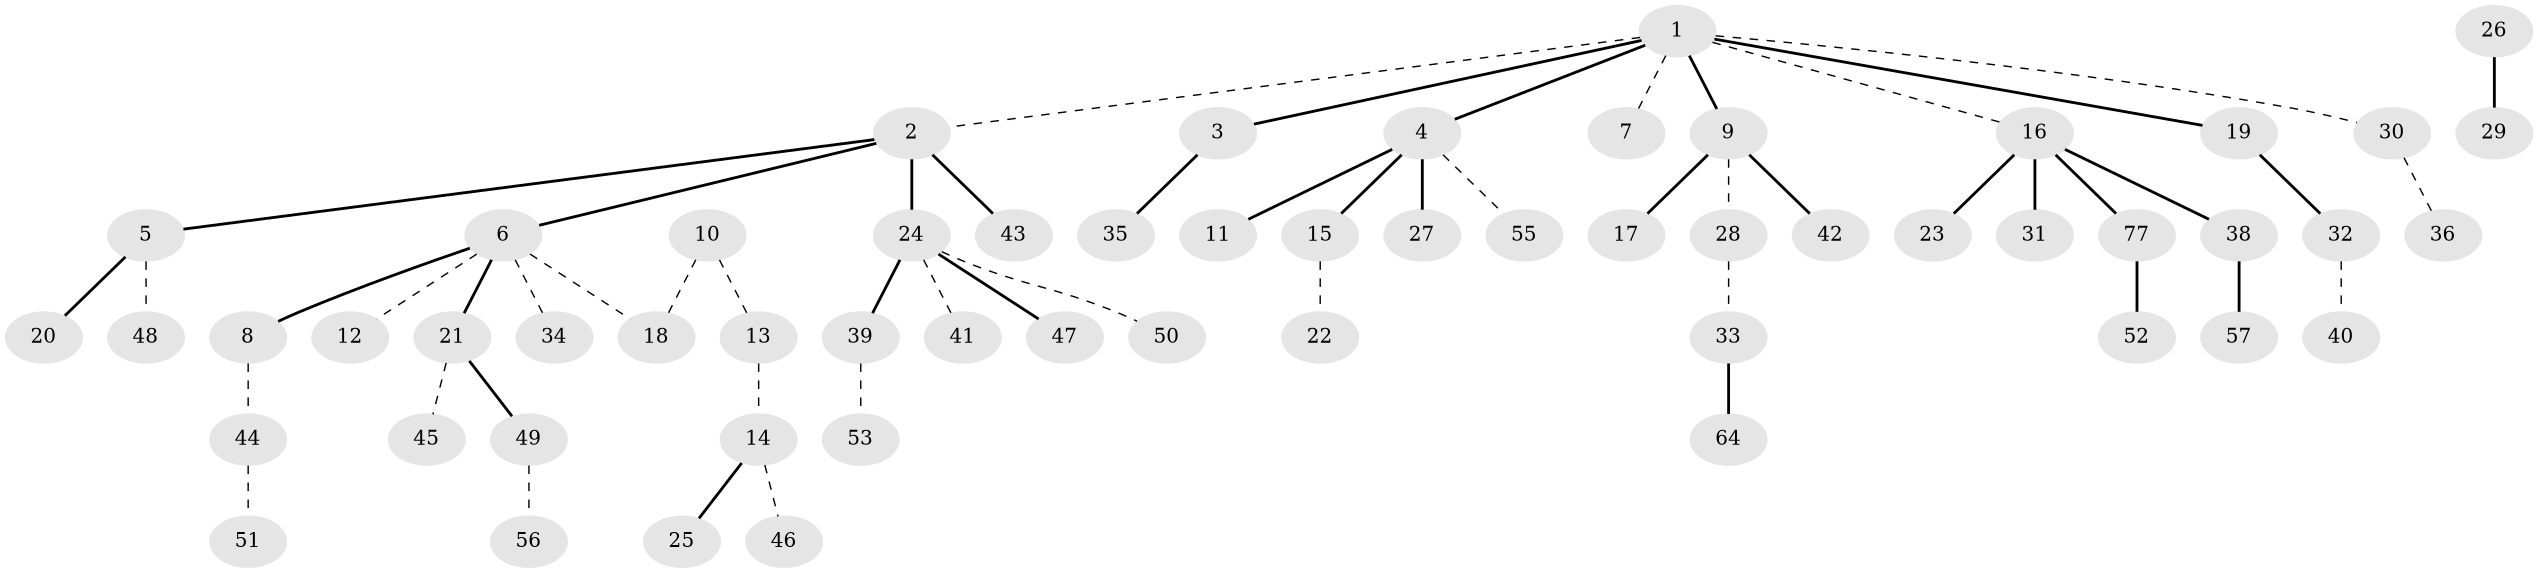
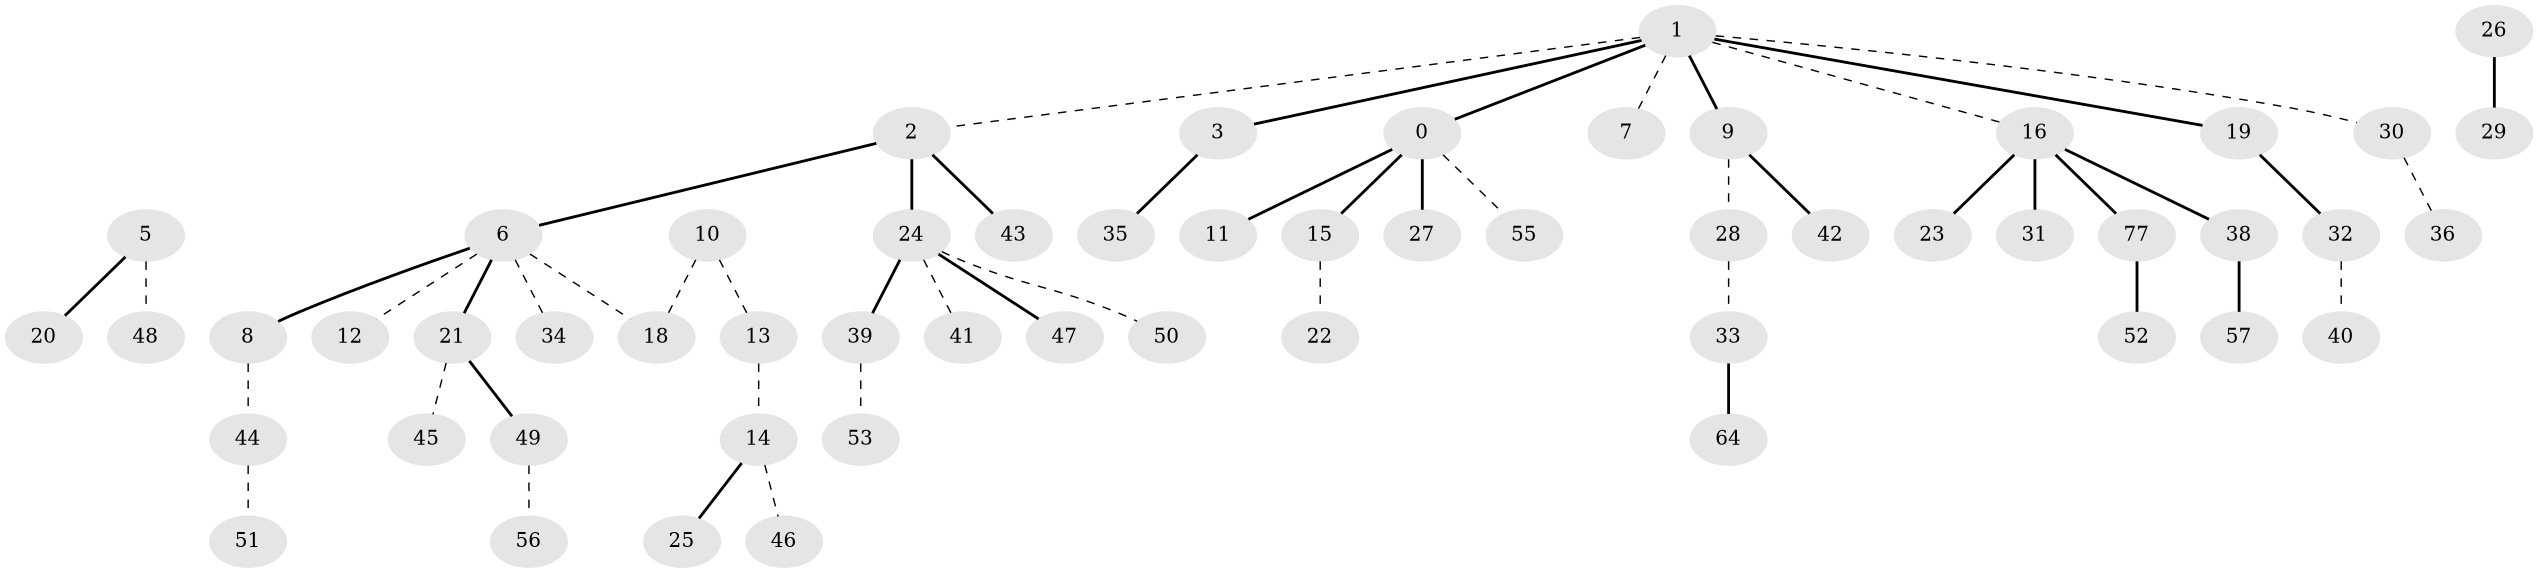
(1422, 133) -> (1422, 133)
(529, 184) -> none
(1627, 235) -> none
